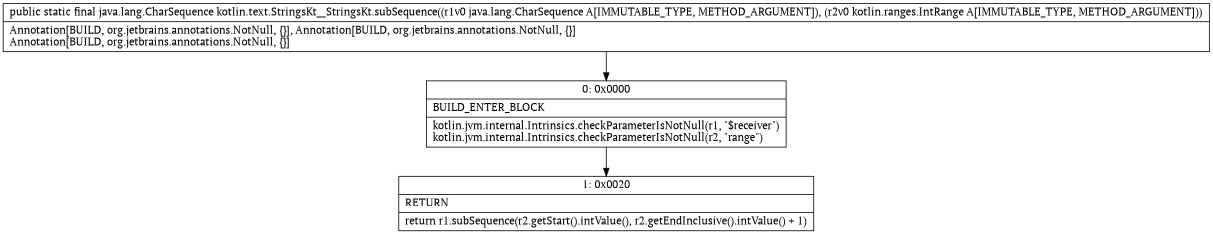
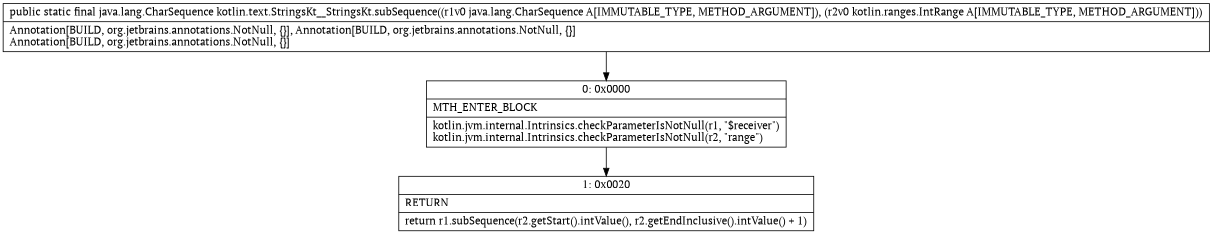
(489, 108) -> (485, 108)
